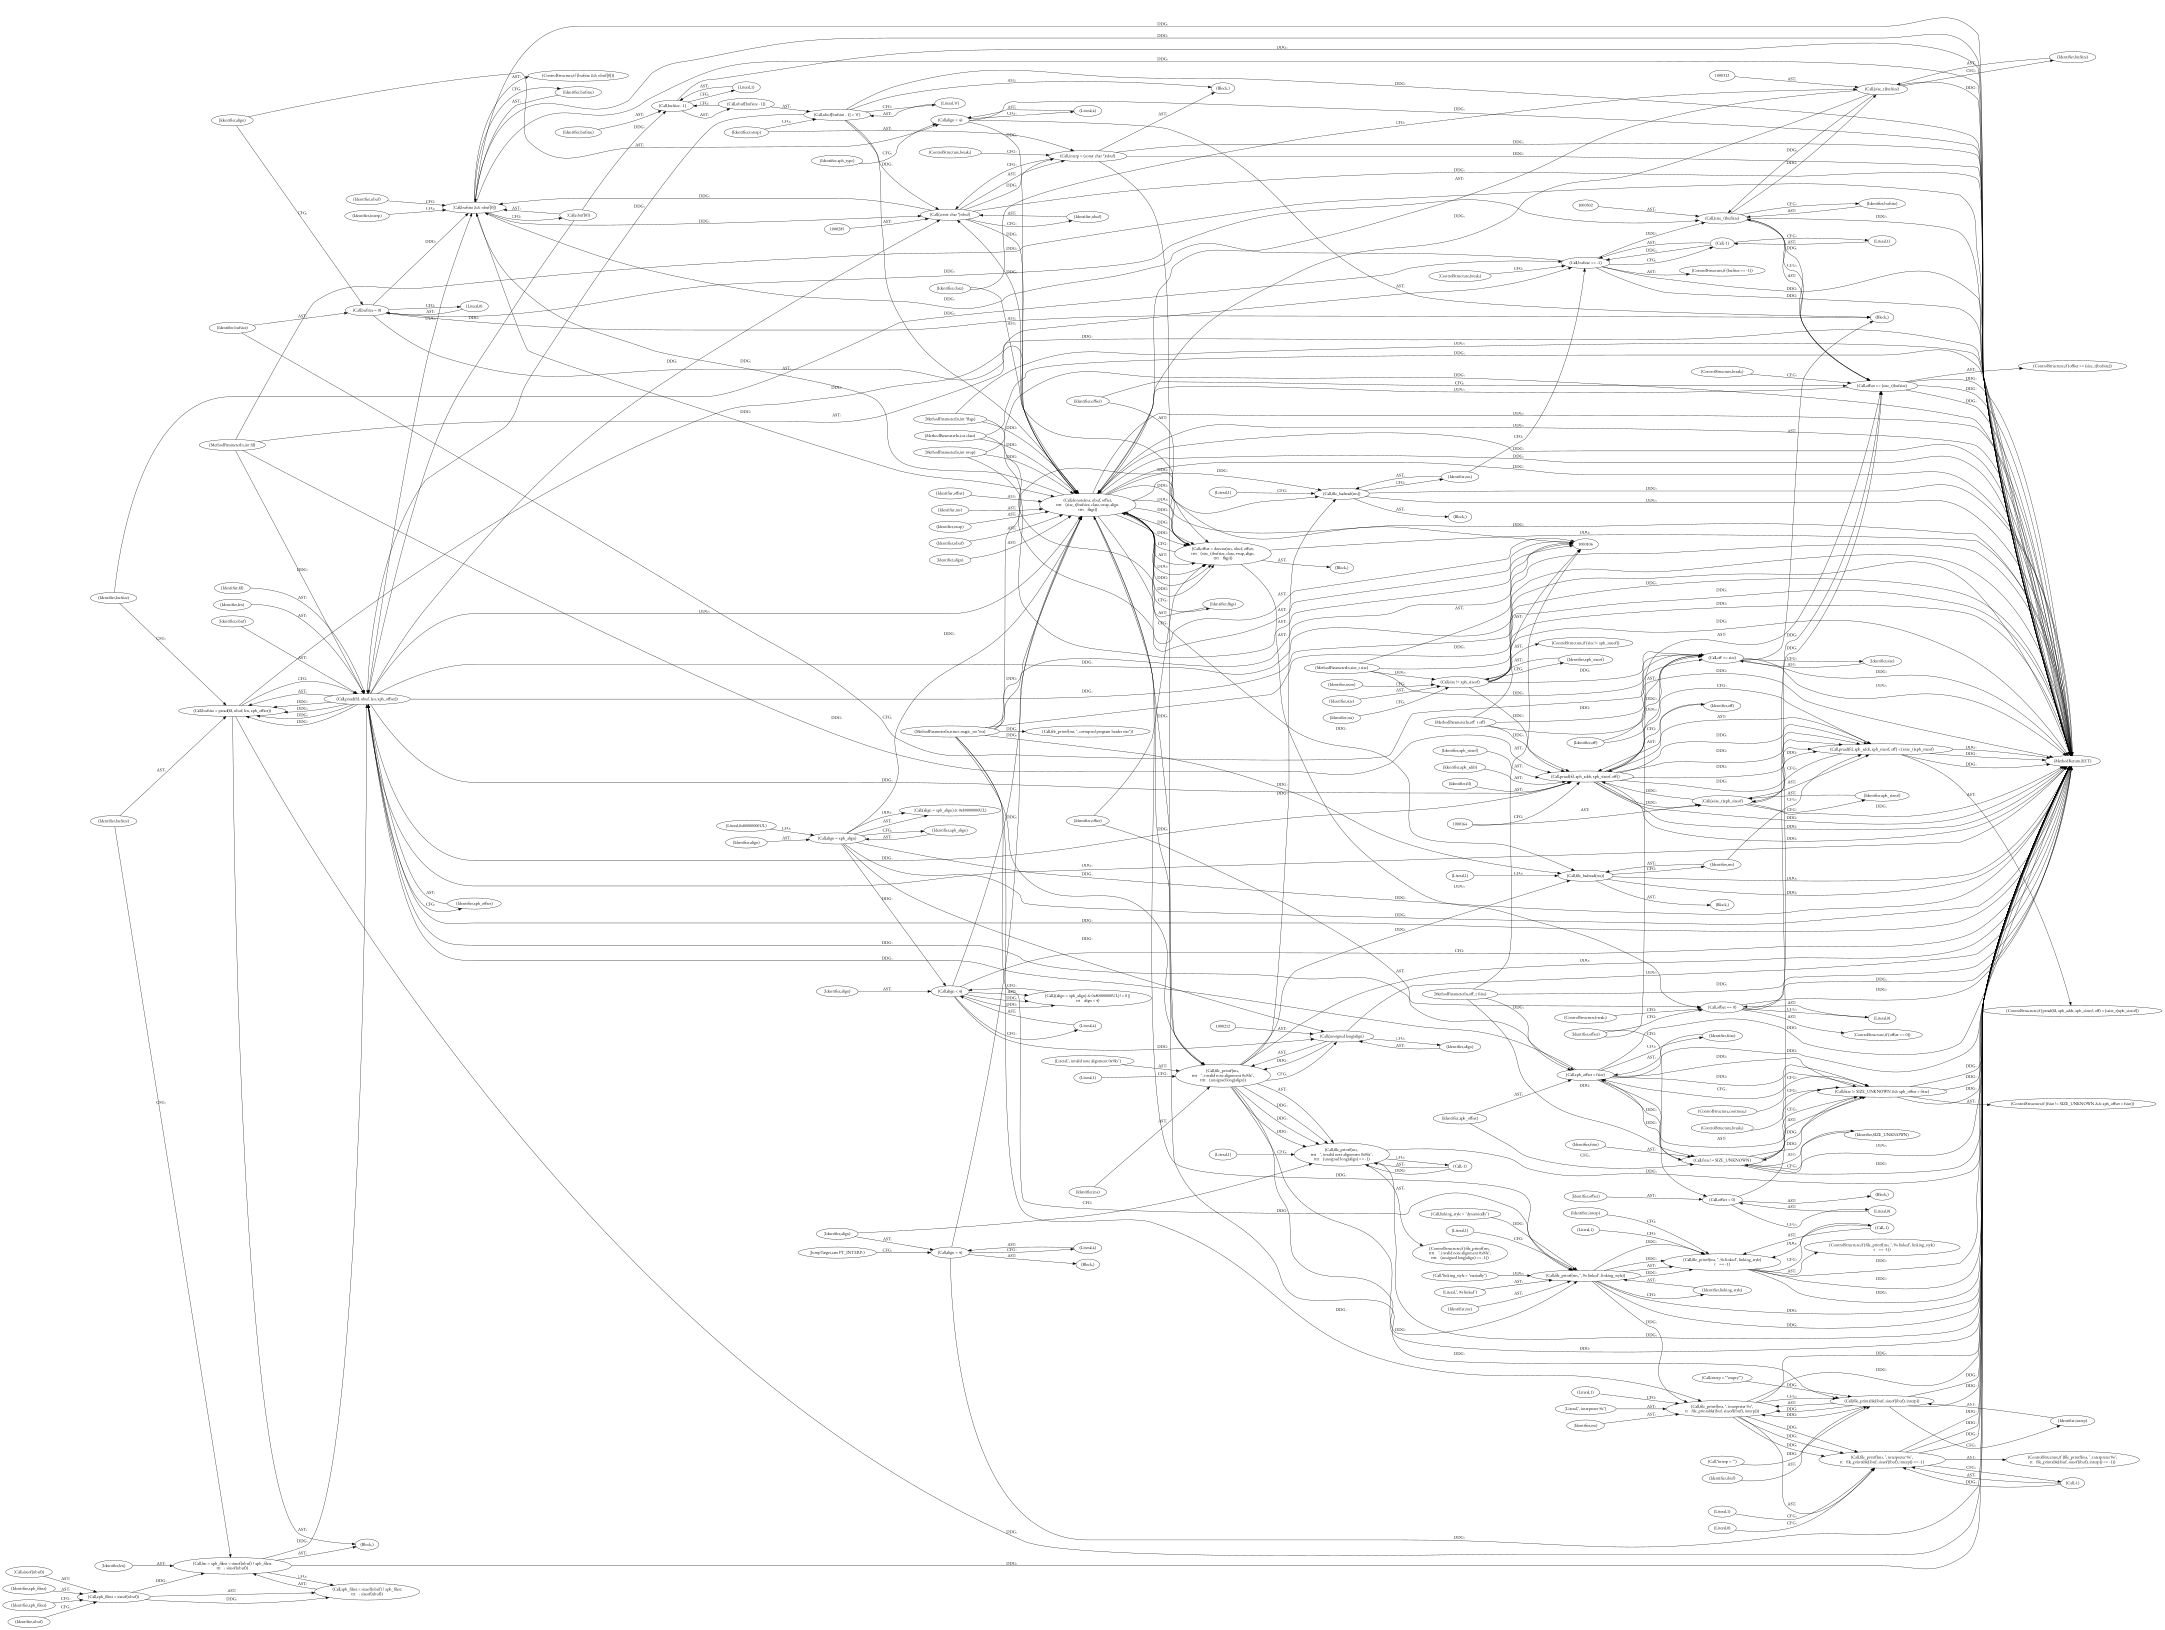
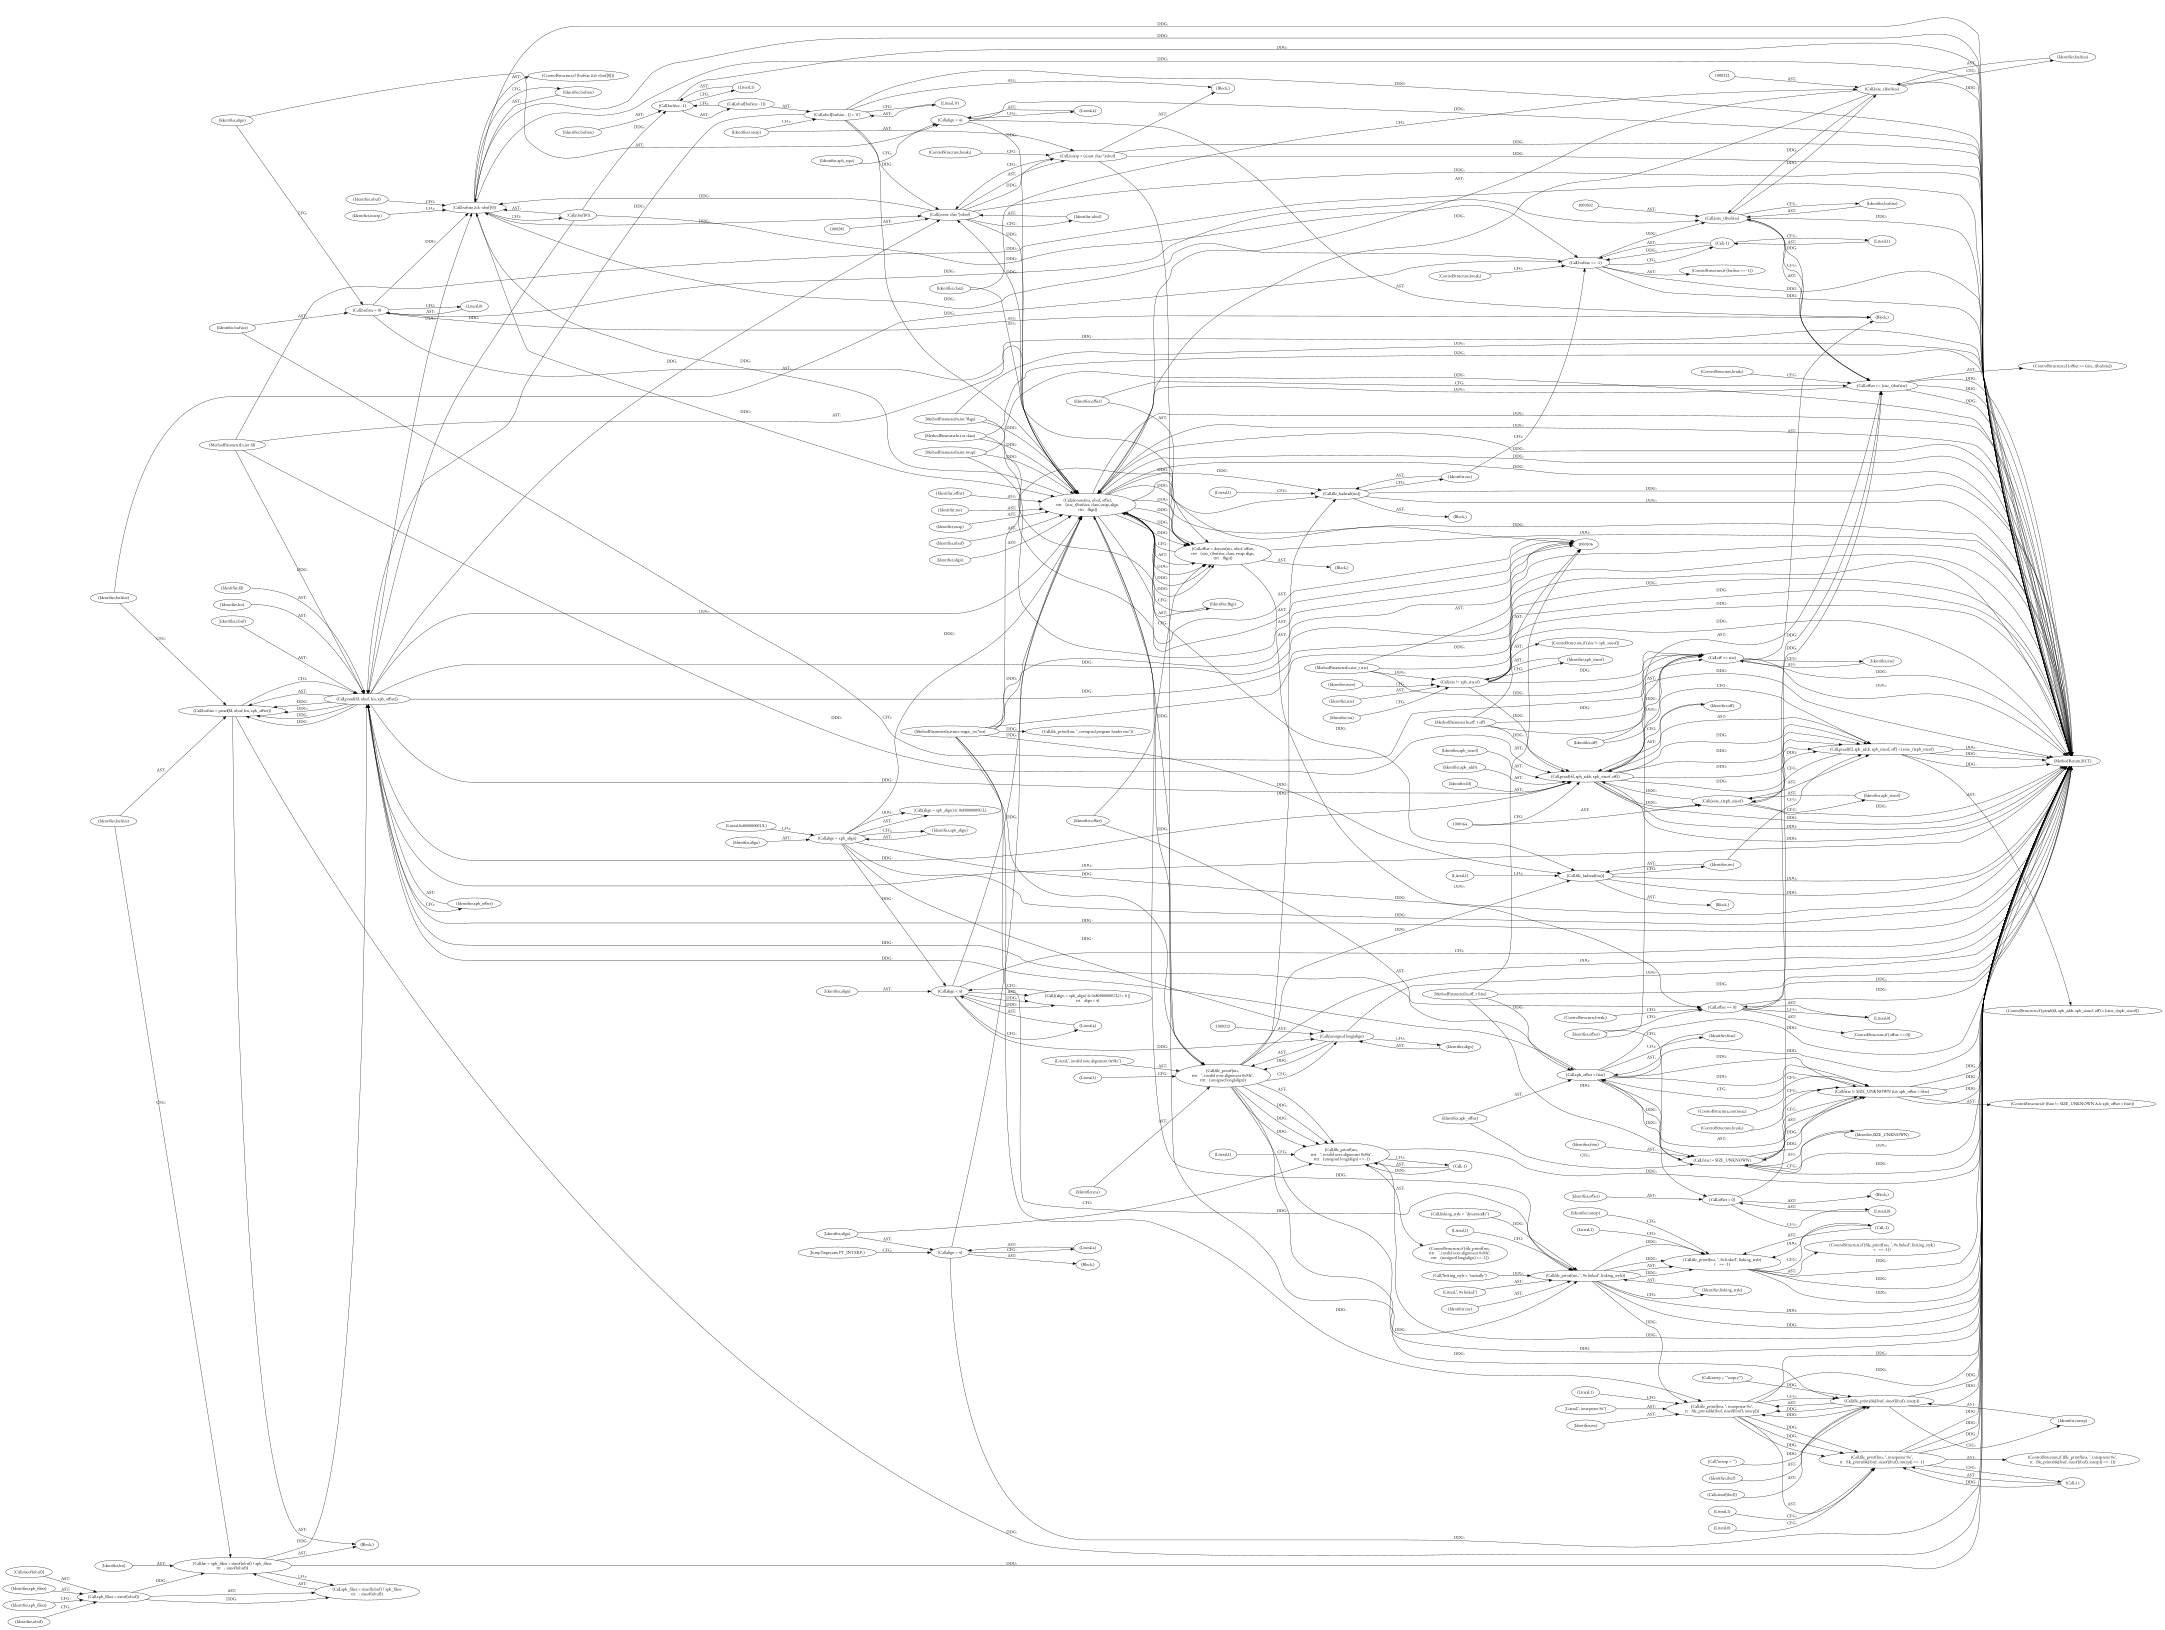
(872, 391) -> (1091, 247)
none -> (1722, 1495)
